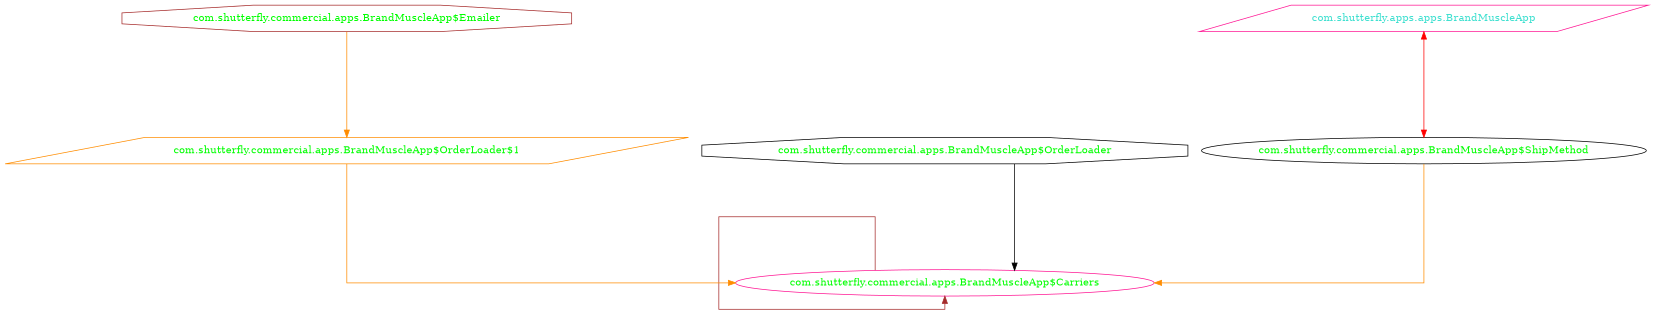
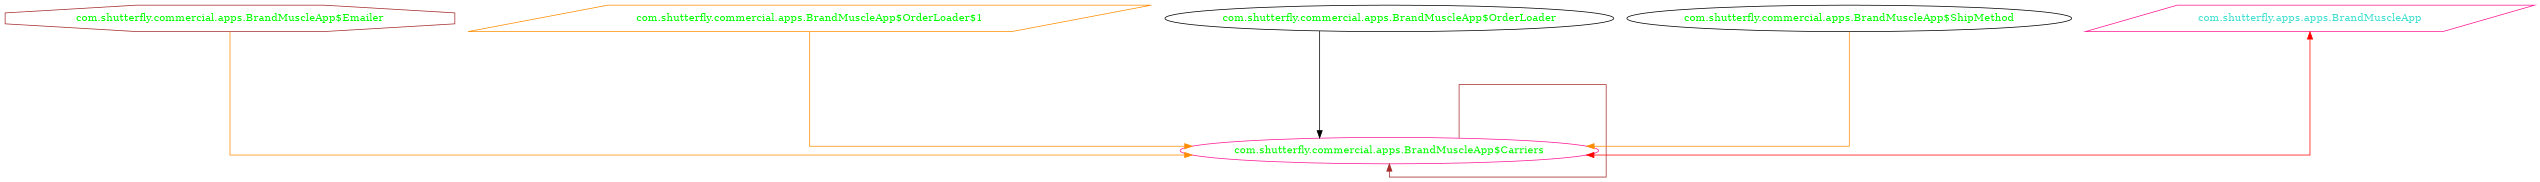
(347, 81) -> (646, 155)
(1424, 85) -> (2010, 155)
(945, 151) -> (1389, 18)
